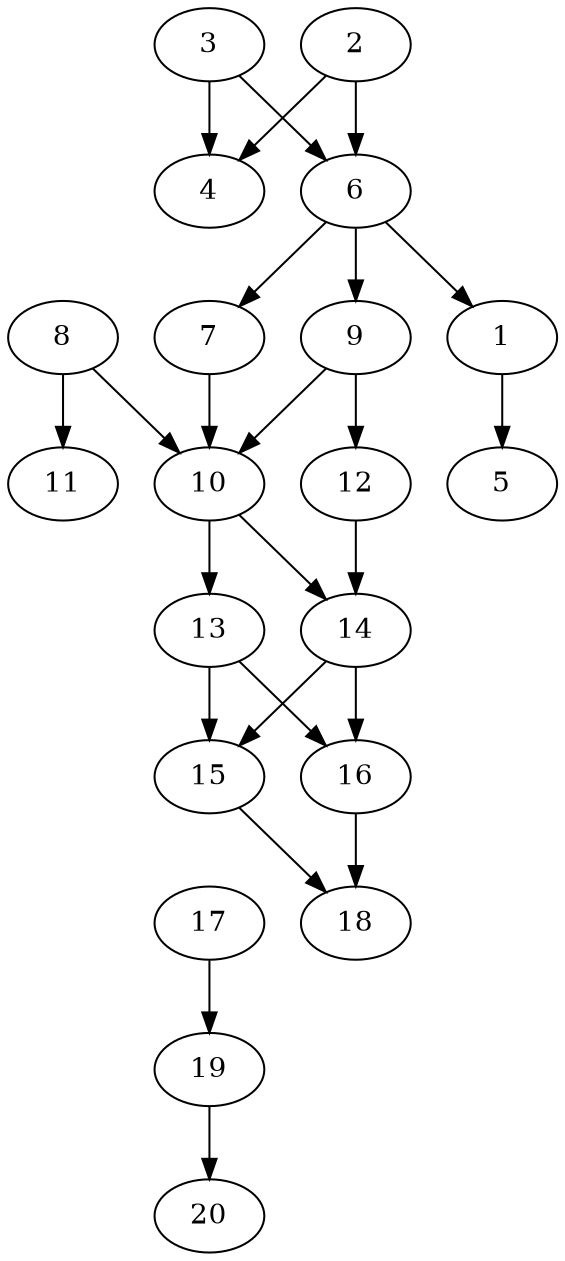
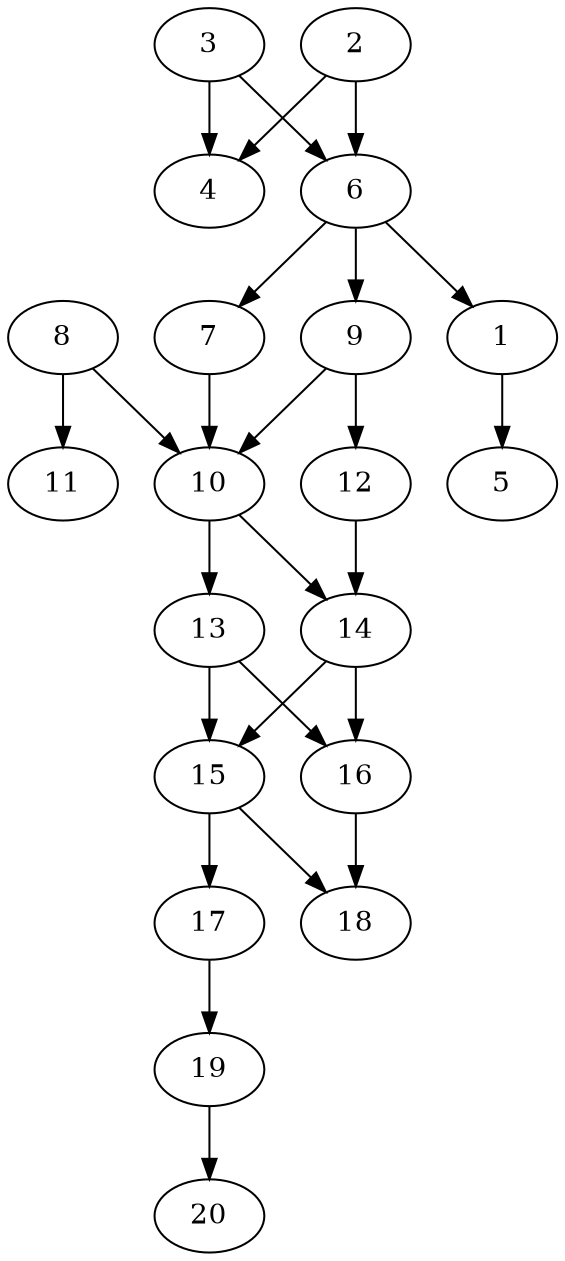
none -> (209, 840)
